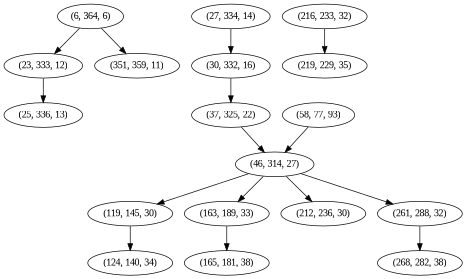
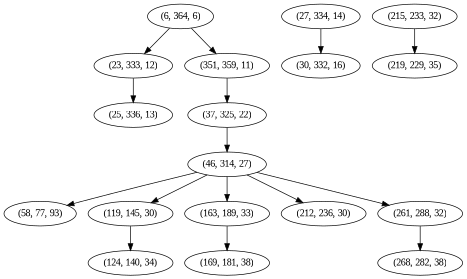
(325, 16) -> (415, 16)
(231, 87) -> (227, 87)
(299, 137) -> (135, 188)
(227, 263) -> (227, 263)
